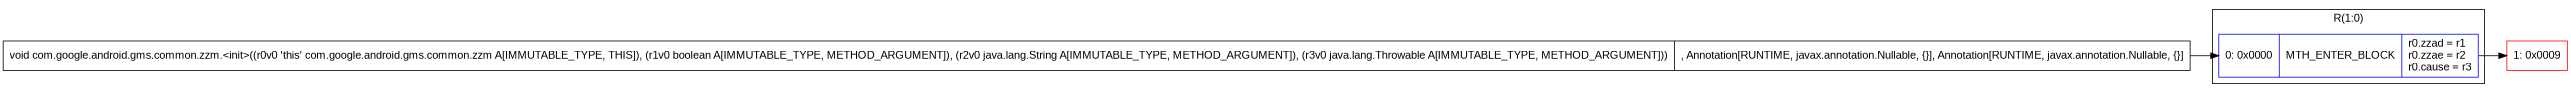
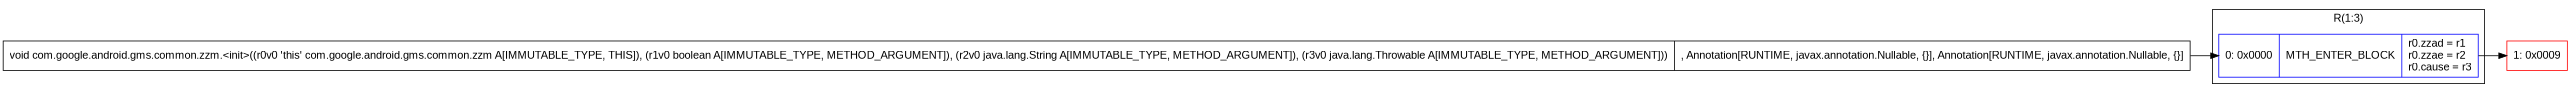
(2349, 19) -> (2349, 19)
